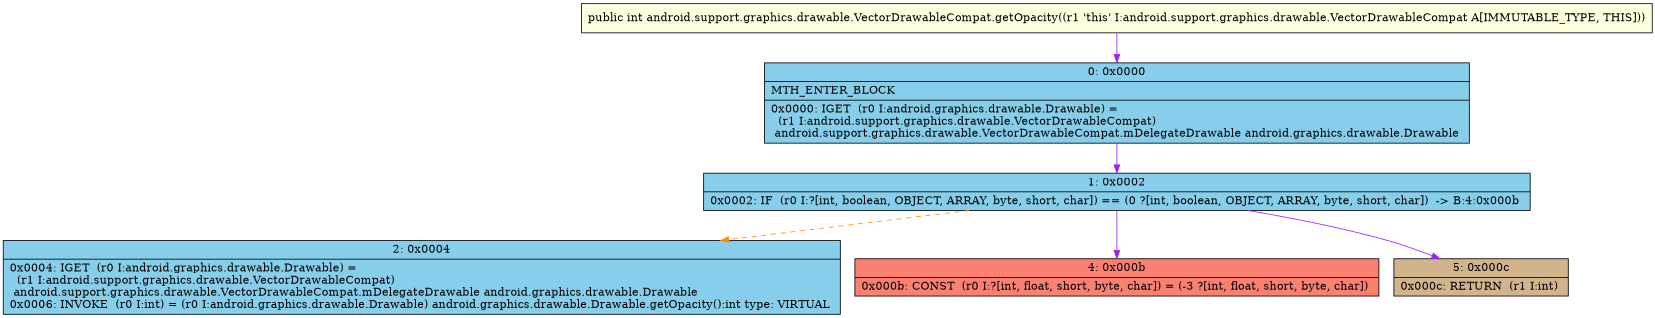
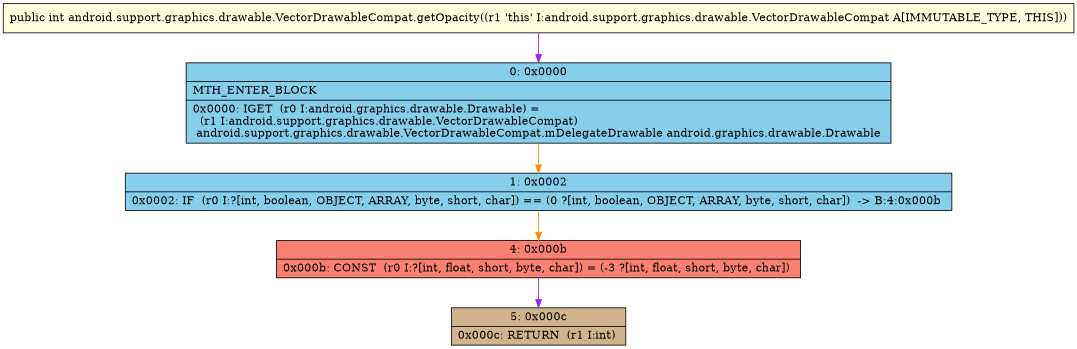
(1117, 154) -> (539, 154)
(1341, 229) -> (539, 289)
(1117, 230) -> (539, 221)
(422, 277) -> none
